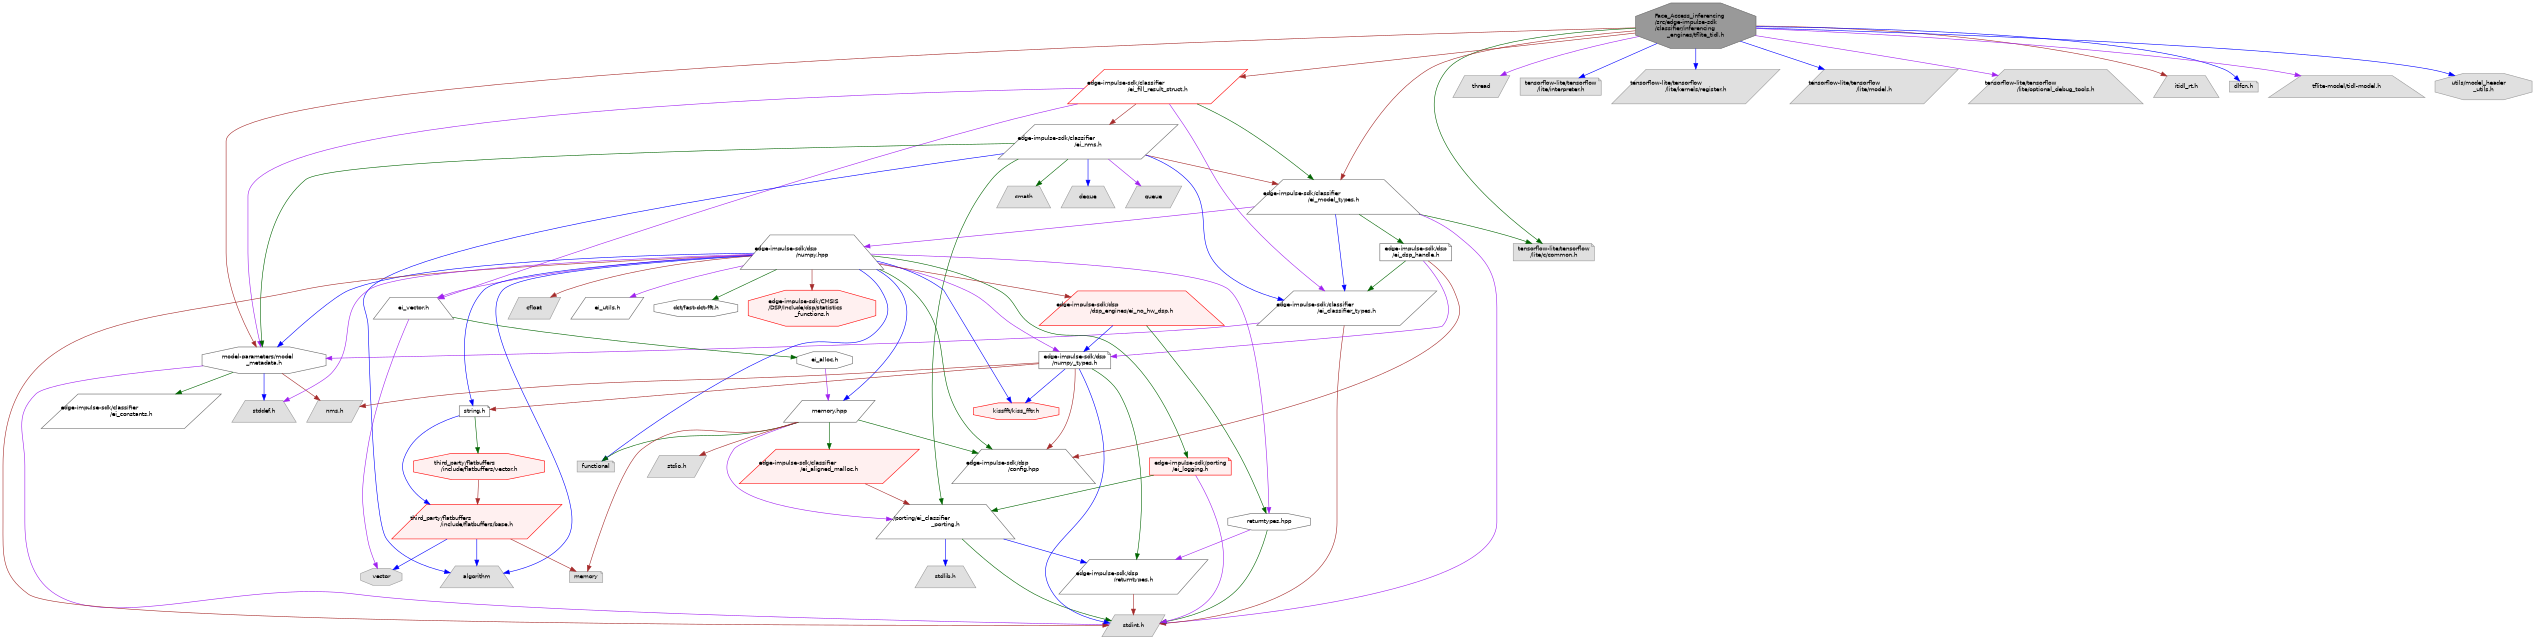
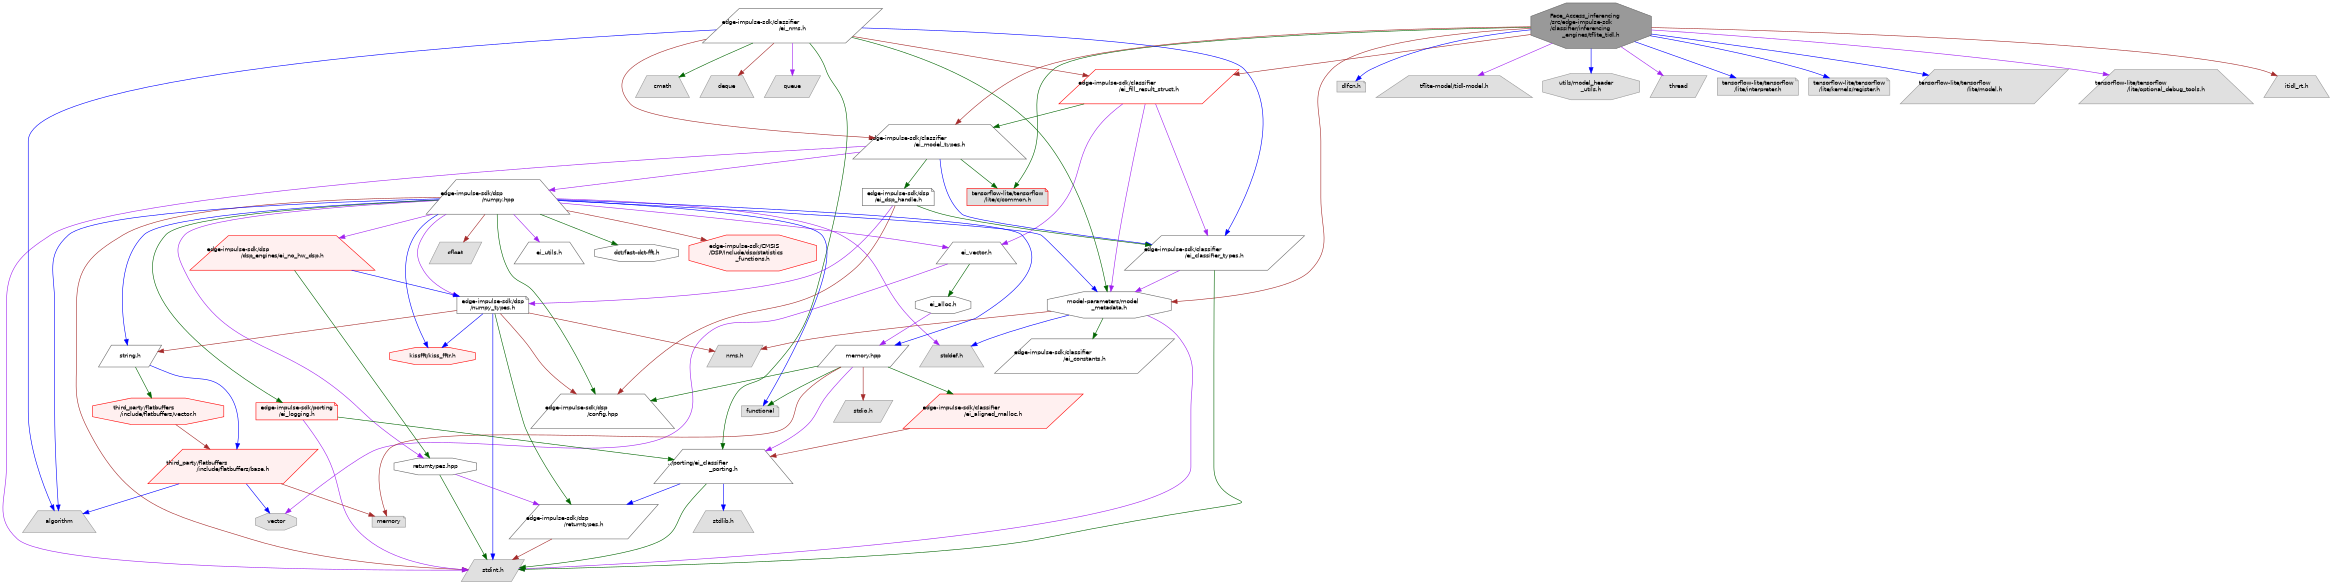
(1696, 87) -> (1849, 87)
(1125, 112) -> (968, 56)
(1088, 170) -> (758, 57)
(1554, 252) -> (1007, 197)
(958, 278) -> (389, 225)
(607, 308) -> (549, 253)
(475, 411) -> (130, 356)
(1335, 532) -> (1006, 544)
